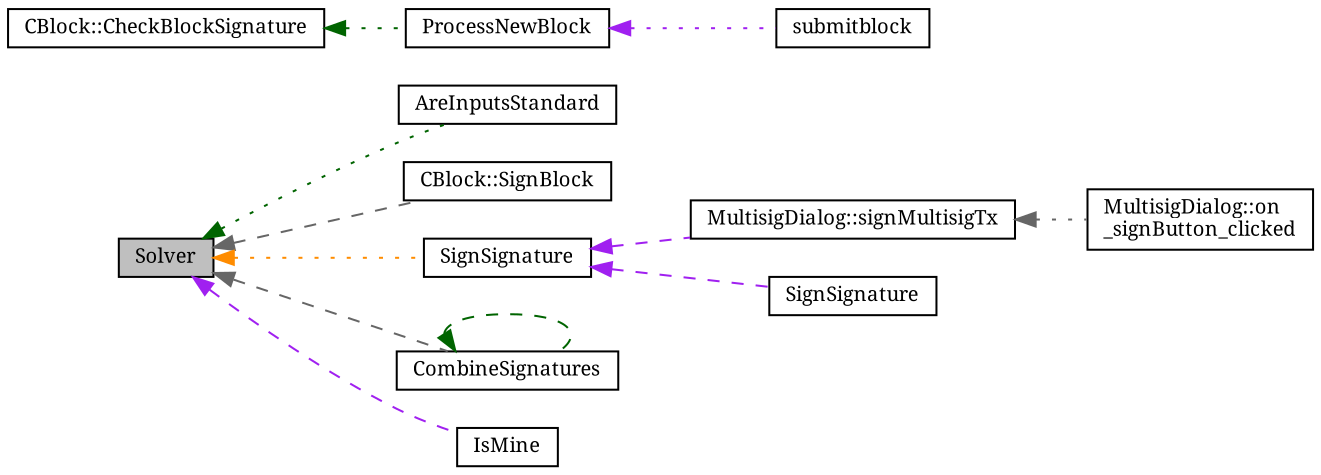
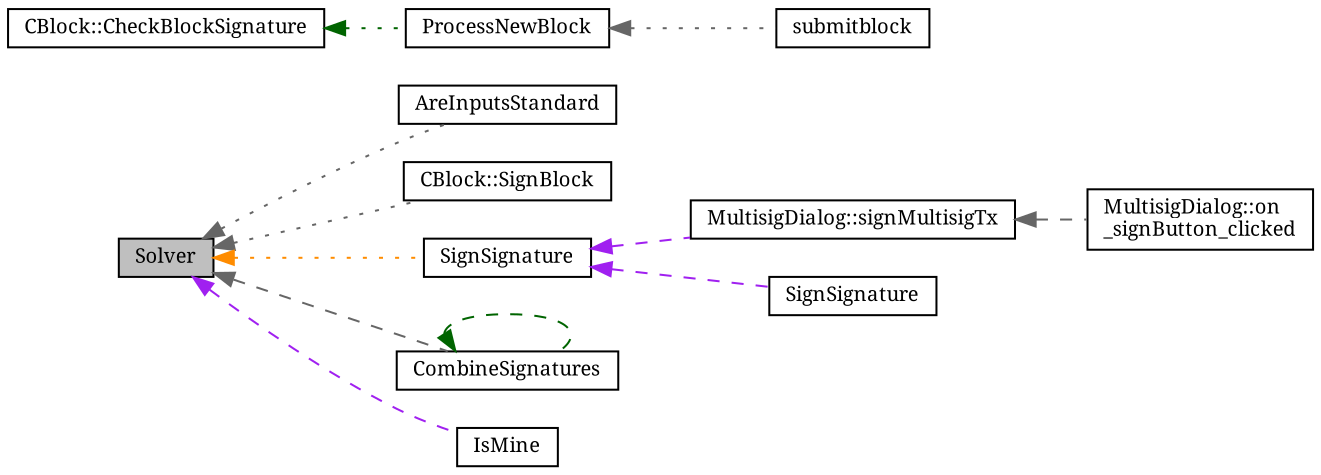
(703, 28) -> (703, 28)
(332, 172) -> (332, 172)
(1061, 220) -> (1061, 220)
(327, 222) -> (327, 222)
